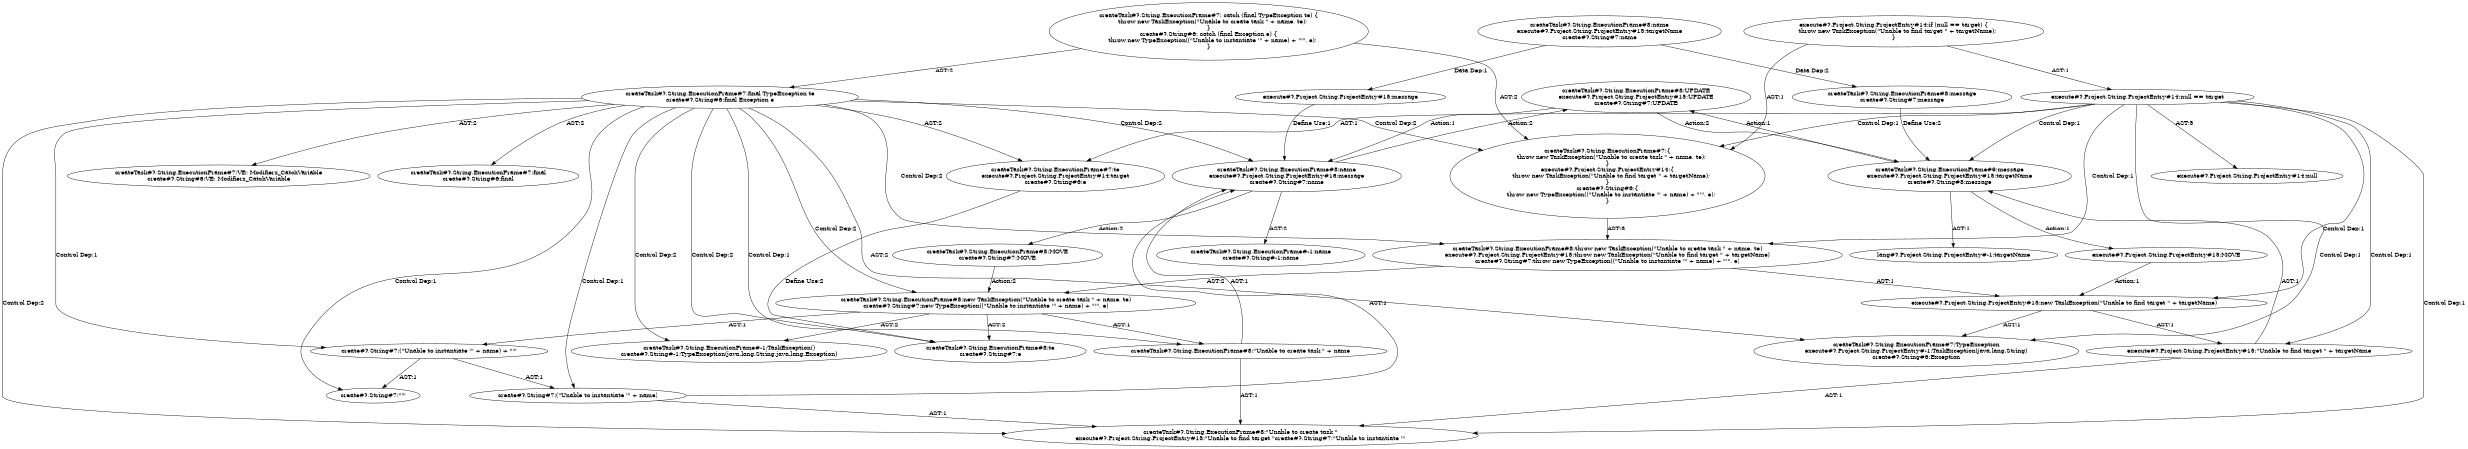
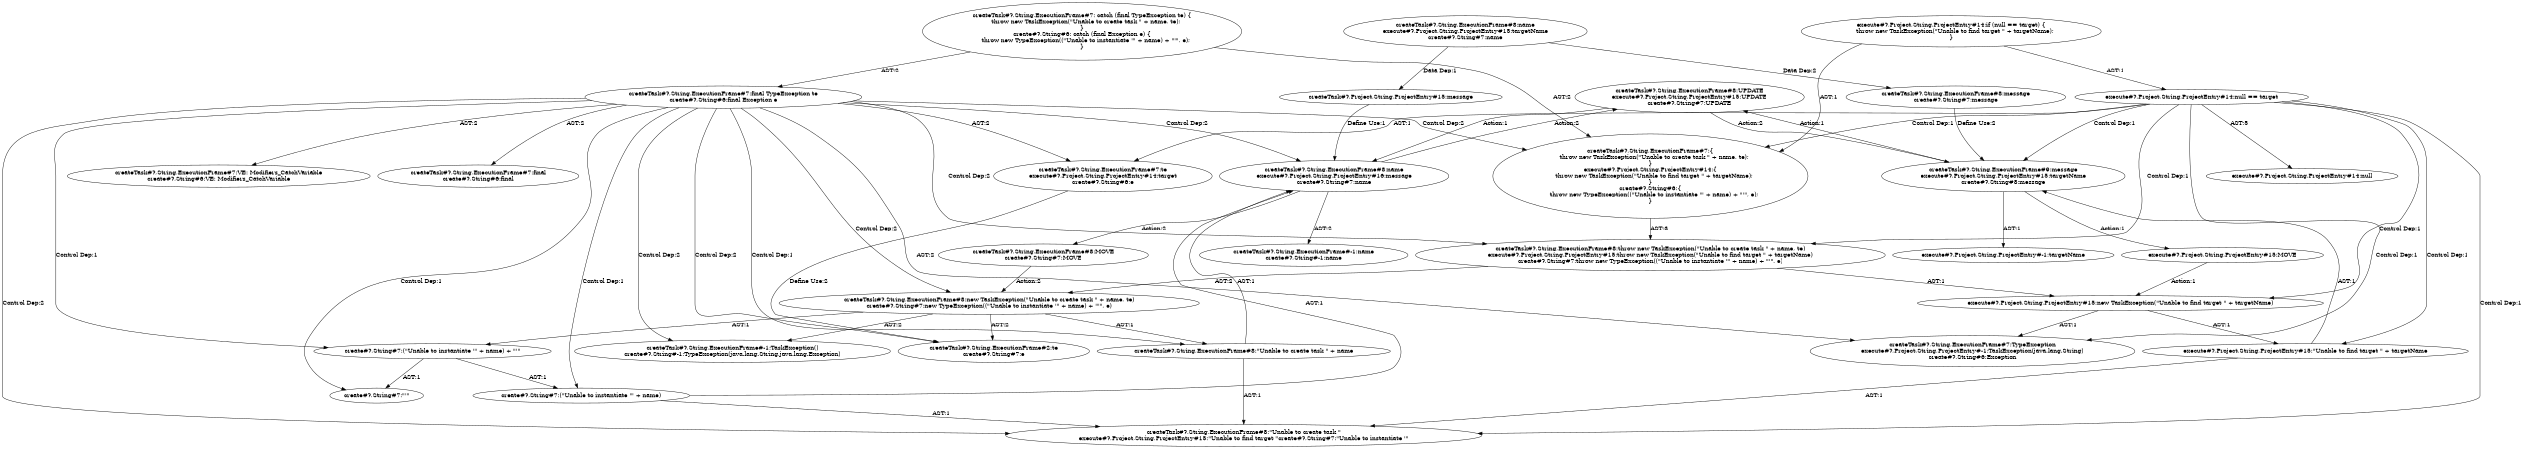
(1340, 97) -> (1391, 97)
(1954, 255) -> (2003, 255)
(990, 351) -> (994, 351)
